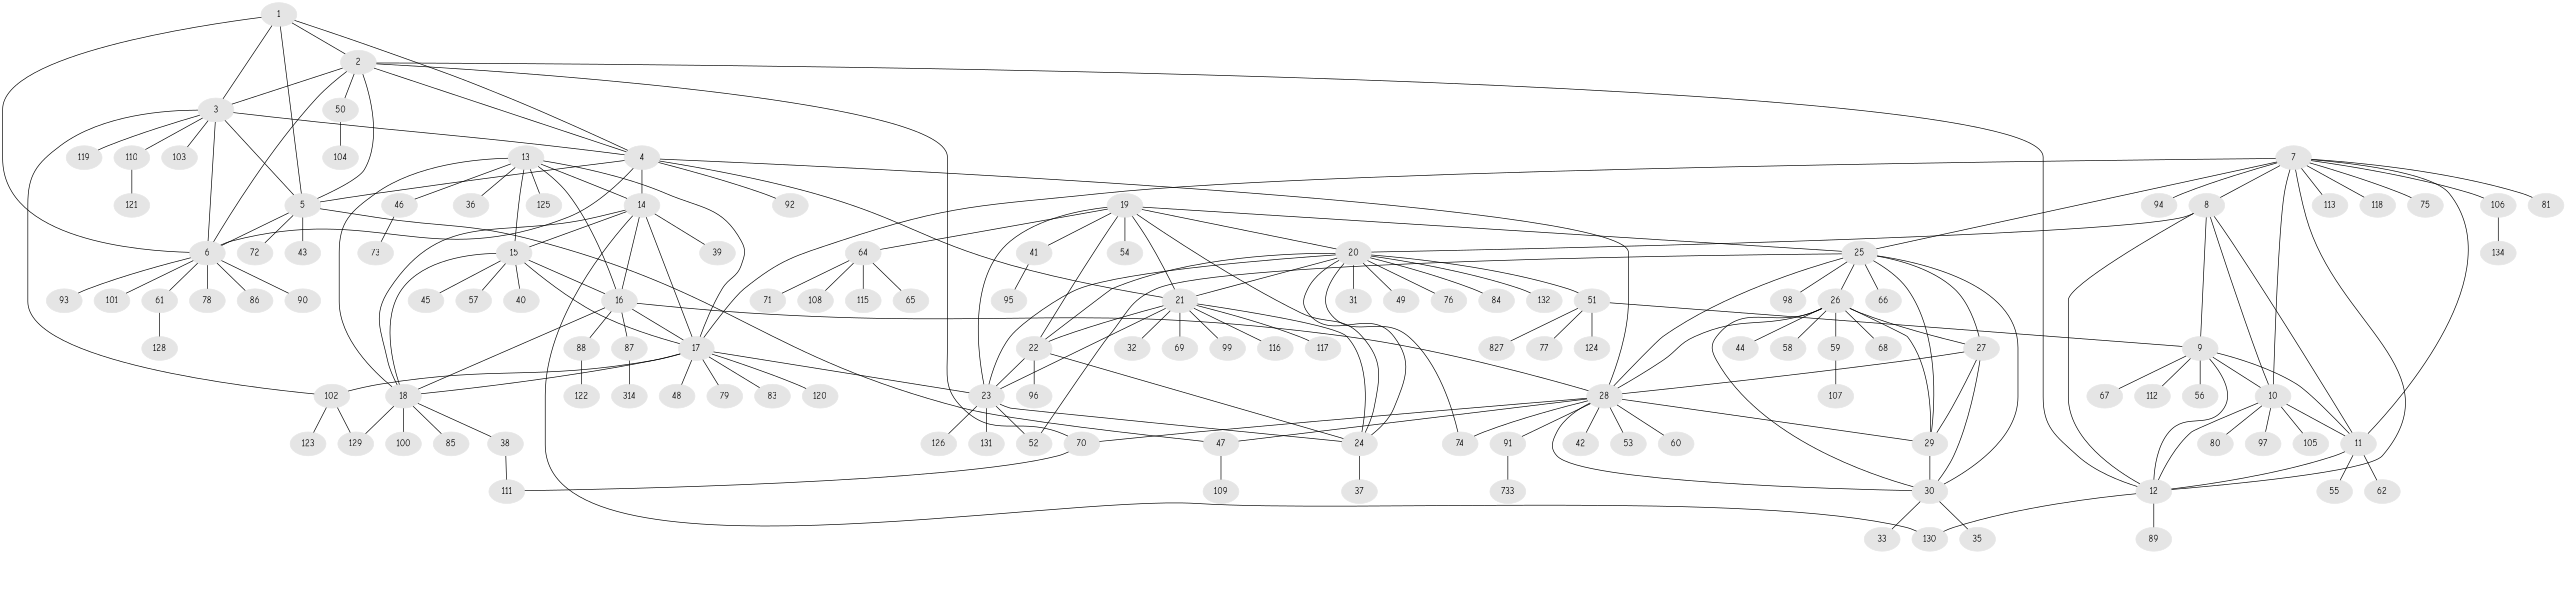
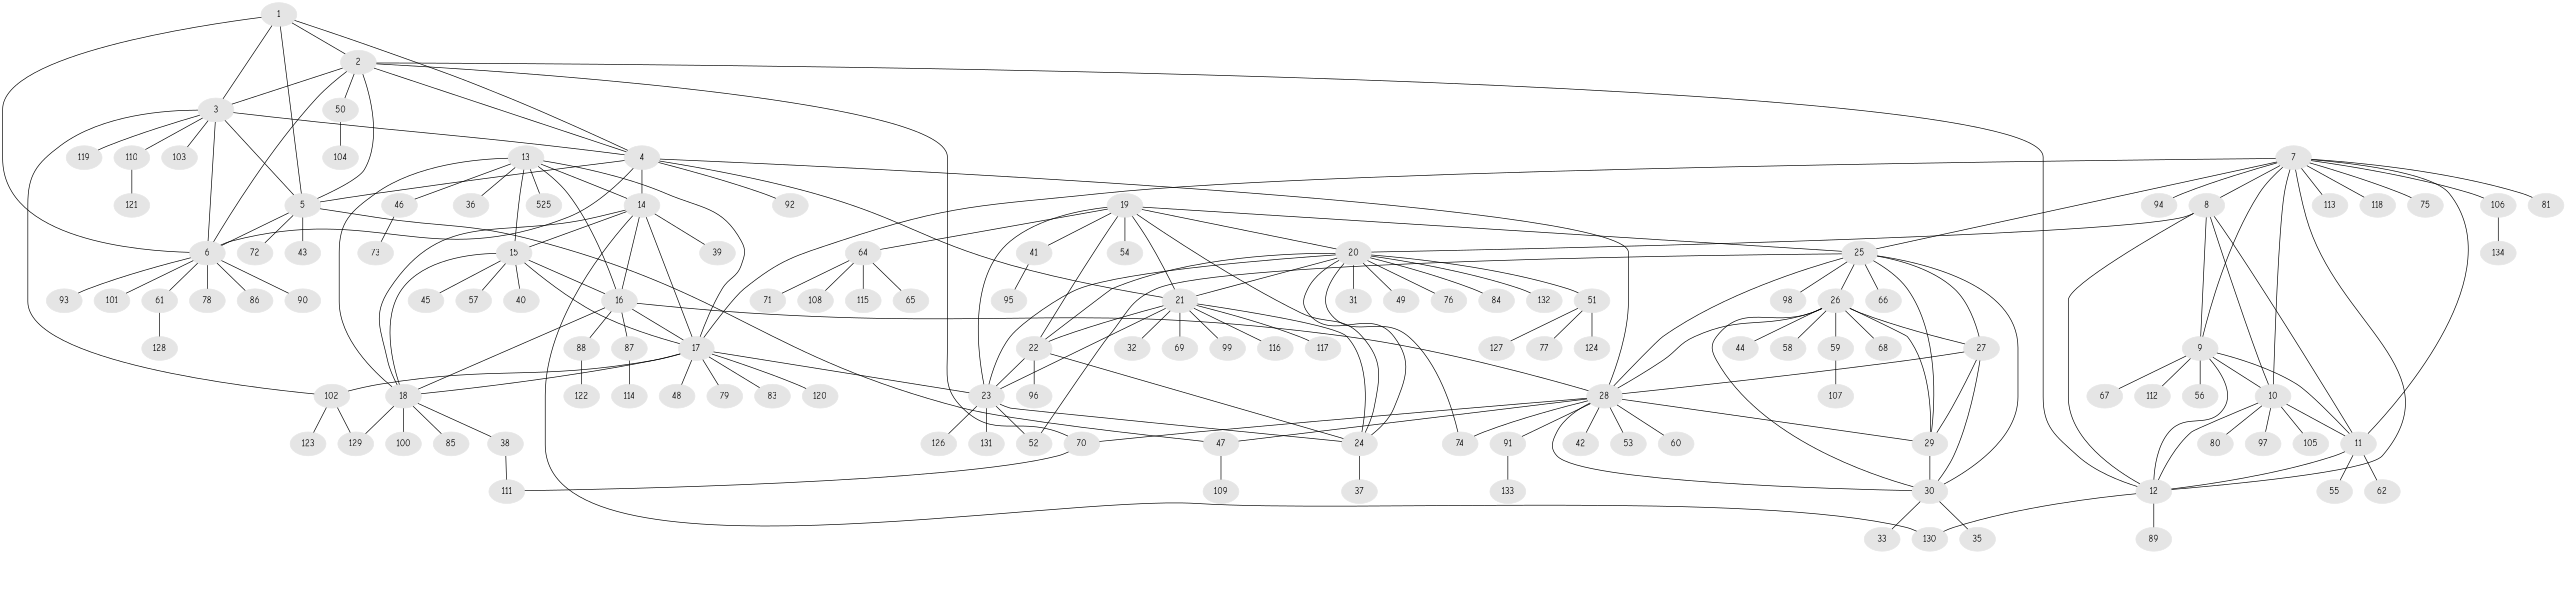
(544, 205) -> (544, 205)
(1867, 322) -> (2230, 251)
(1497, 348) -> (1497, 348)
(629, 396) -> (629, 396)
(1508, 492) -> (1508, 492)
